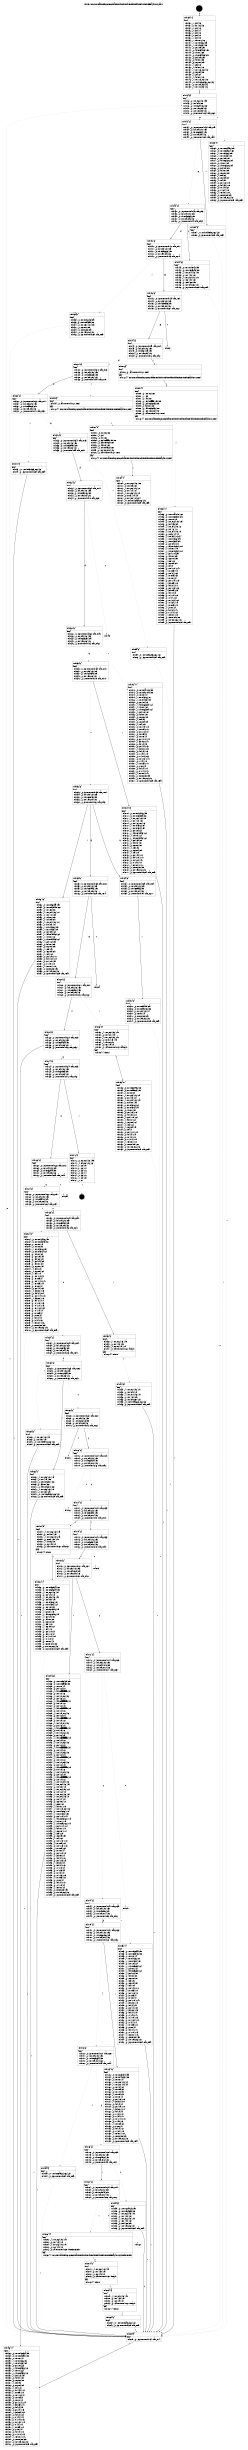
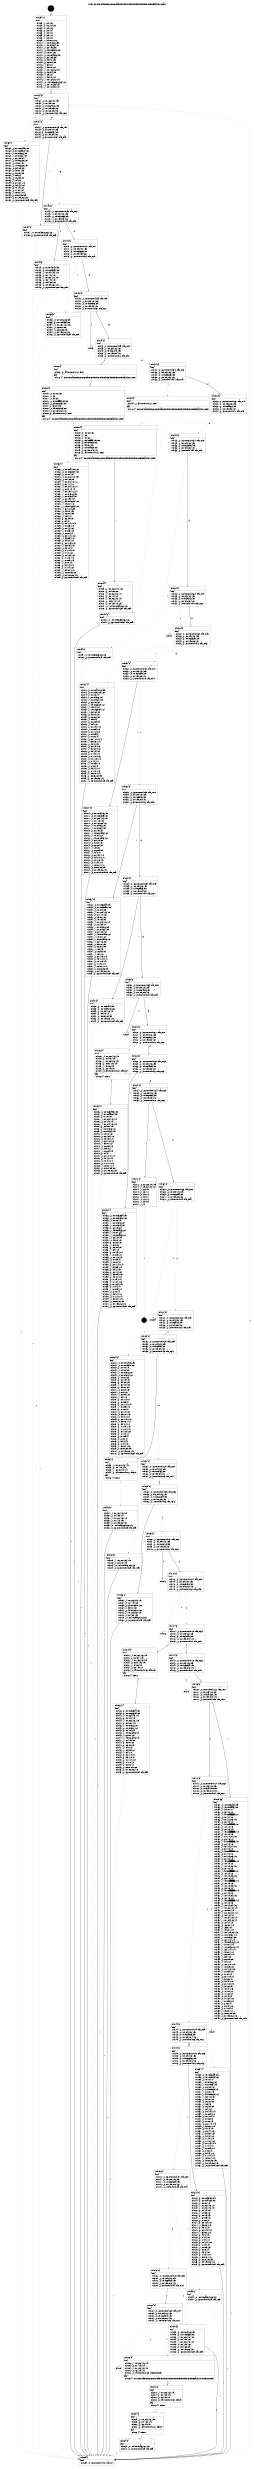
(90, 840) -> (141, 937)
(87, 2365) -> (97, 1880)
